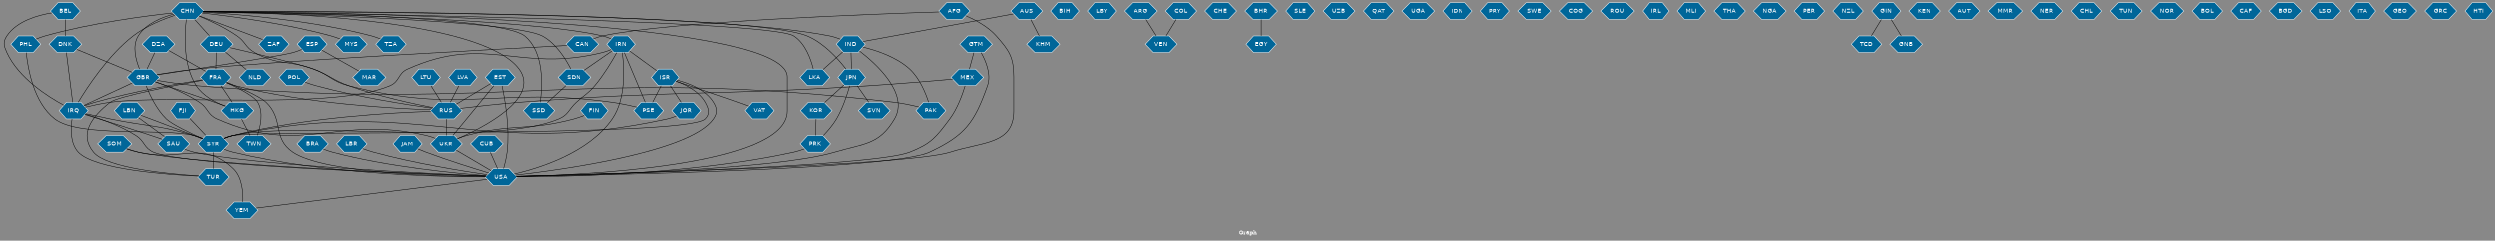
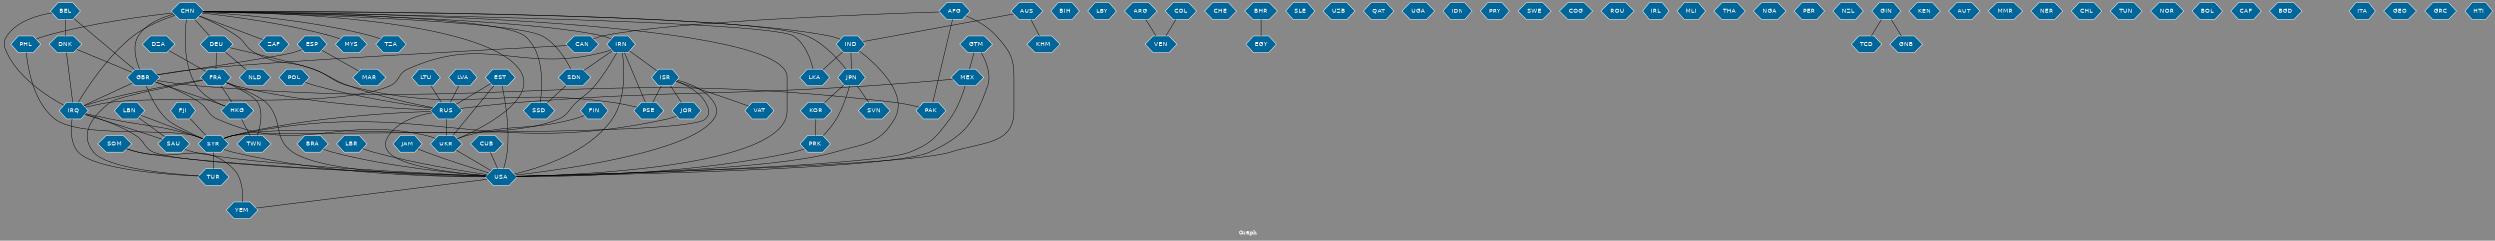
(2325, 11) -> none
(151, 61) -> (104, 44)
(904, 65) -> (943, 61)
none -> (388, 152)
